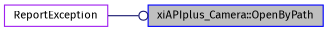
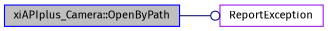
(123, 16) -> (195, 16)
